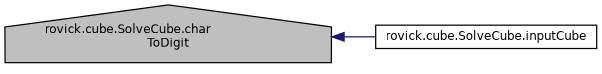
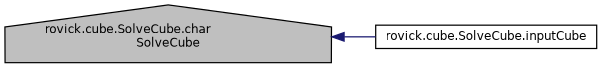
(168, 37) -> (168, 37)
